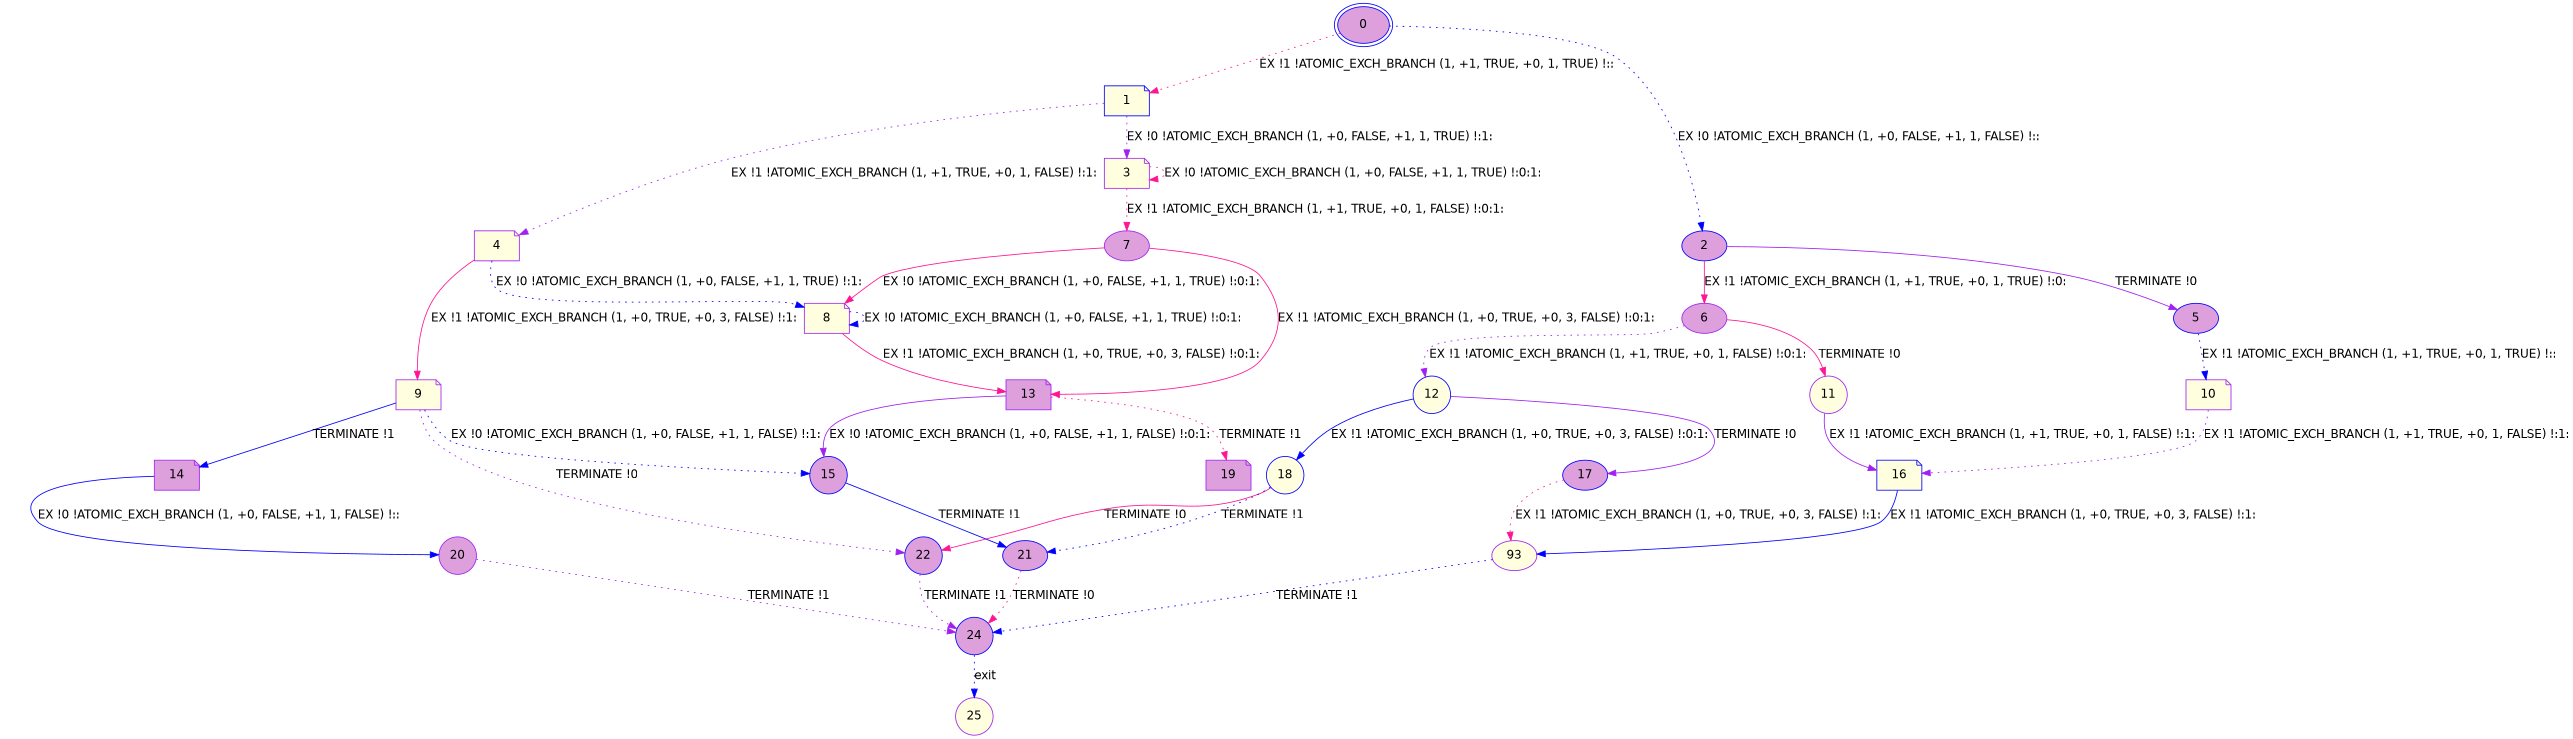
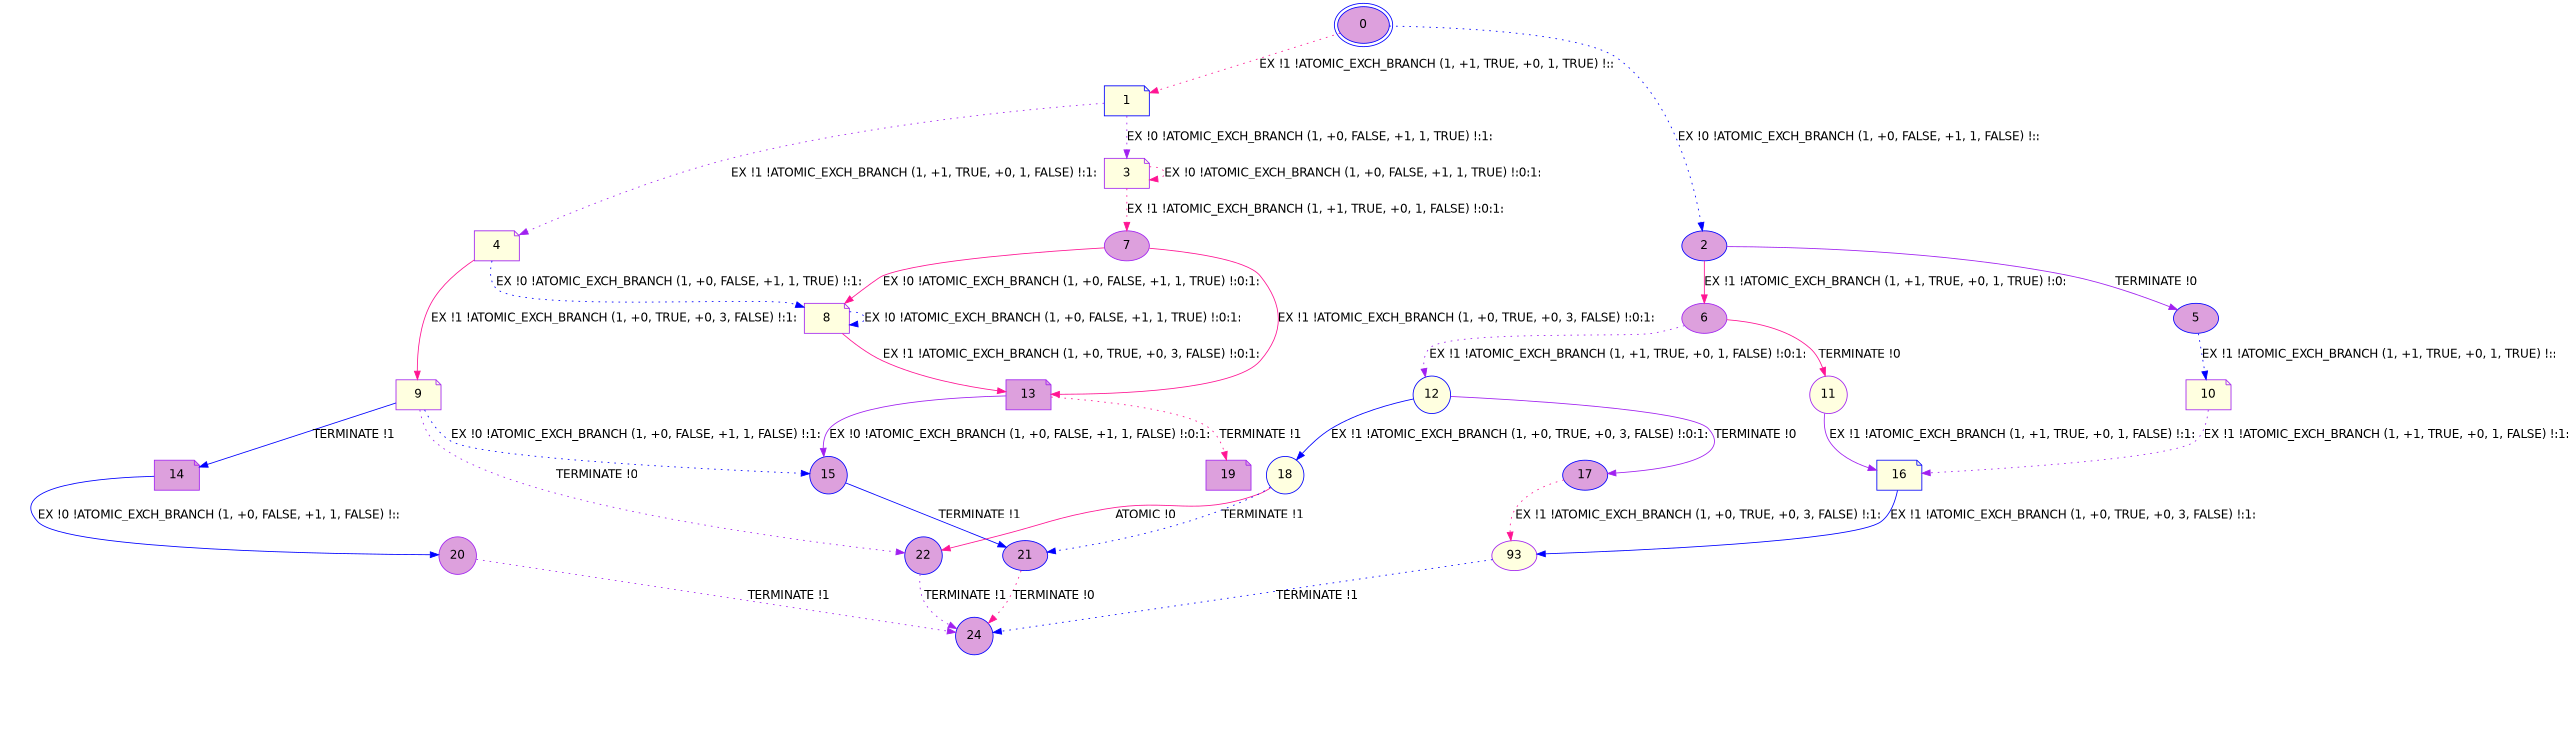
(1146, 515) -> (1146, 515)
(974, 716) -> none
